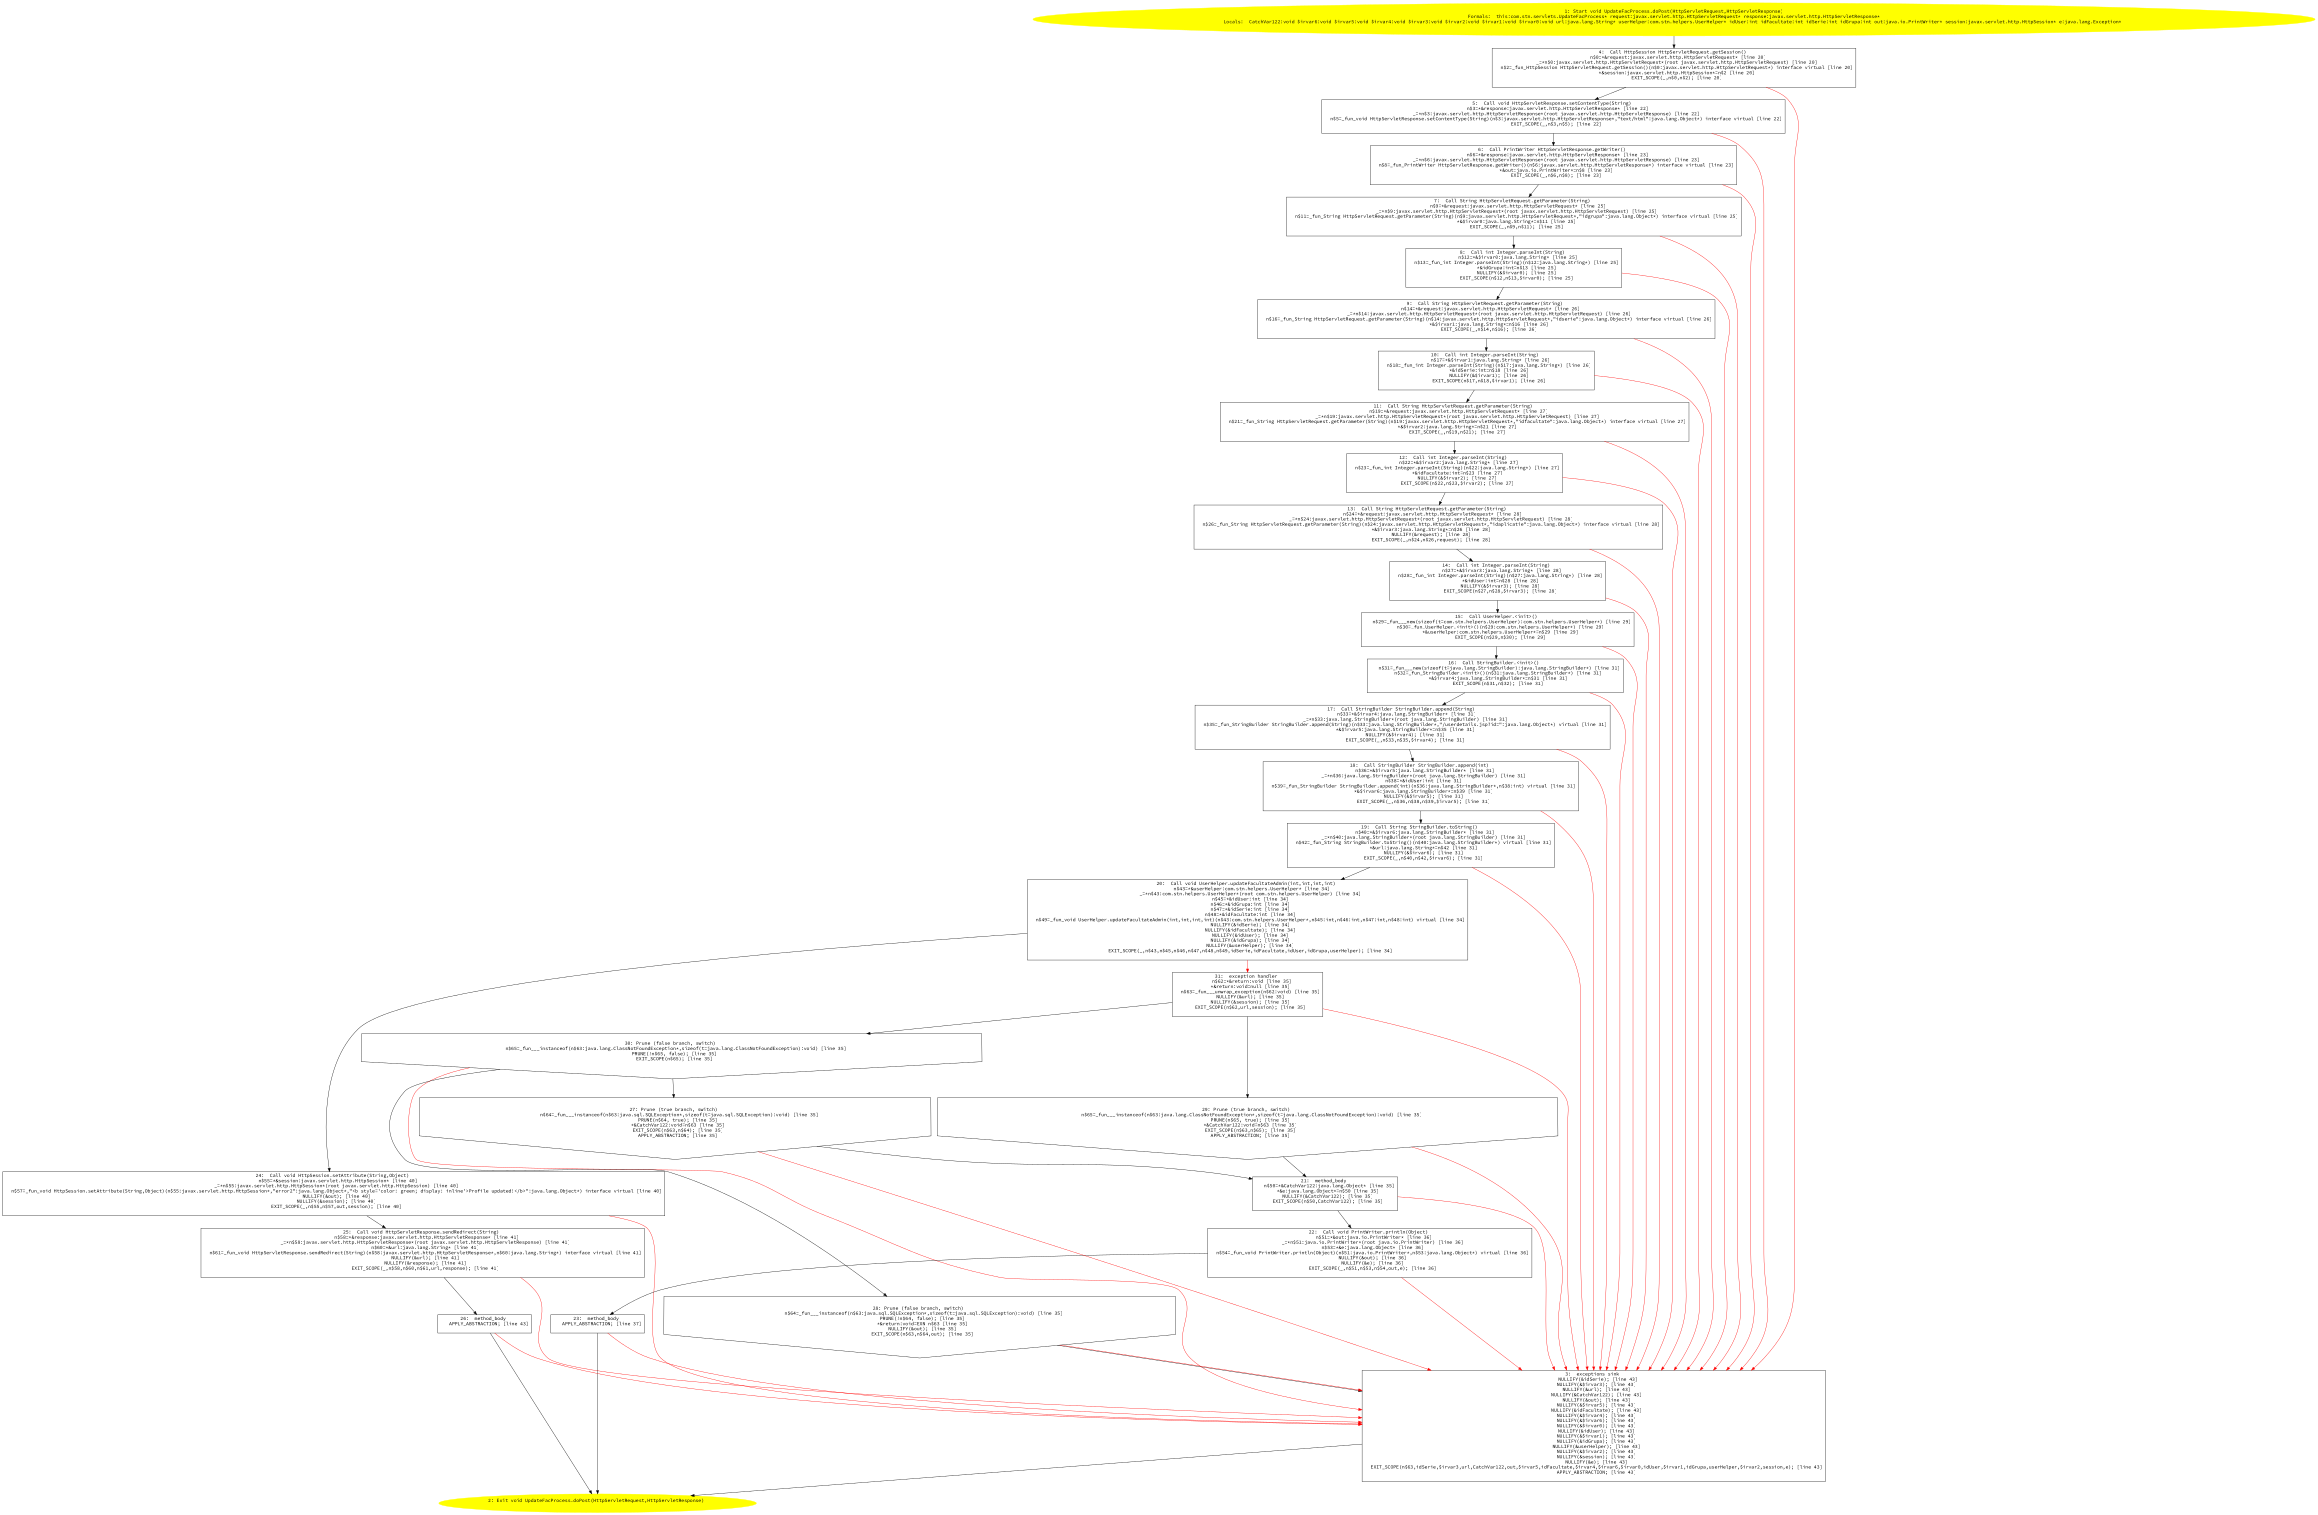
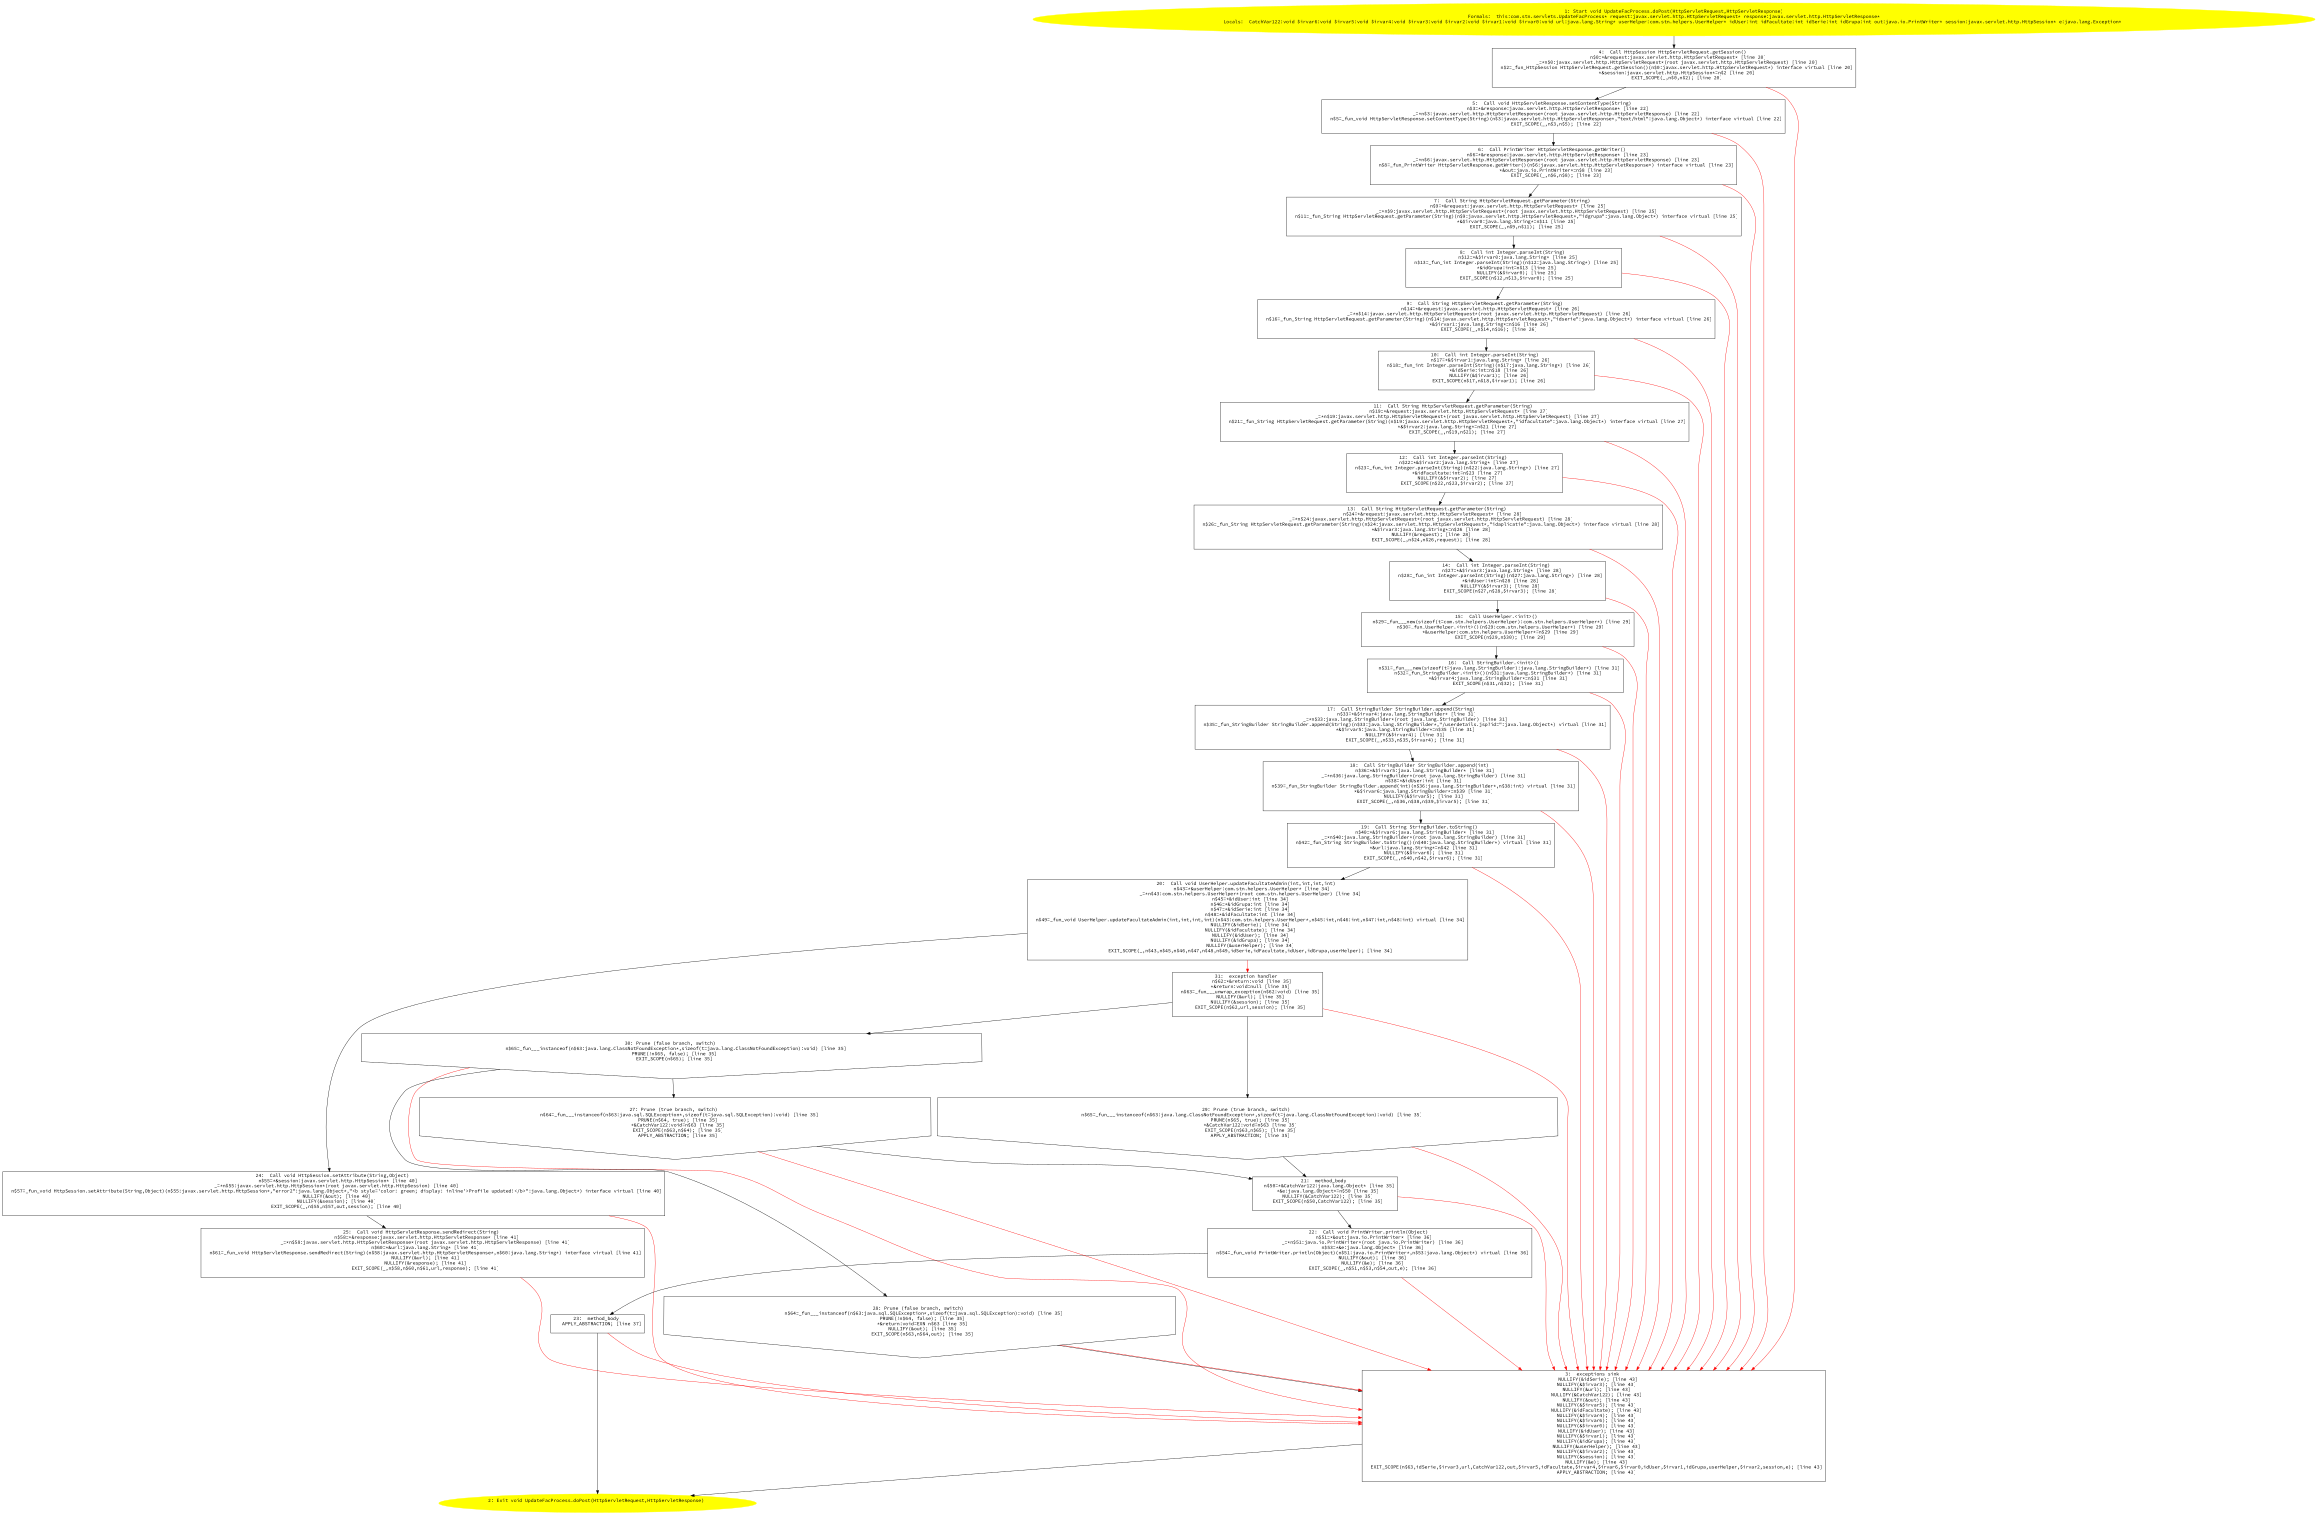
(485, 1324) -> none
